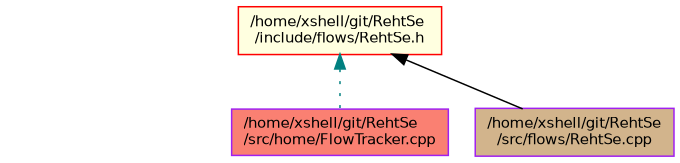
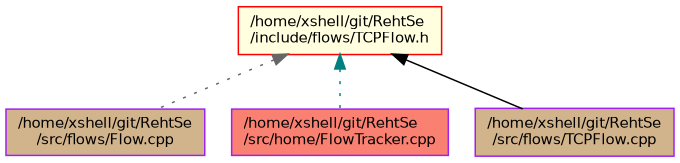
(340, 31) -> (340, 31)
none -> (105, 132)
(575, 132) -> (575, 132)
